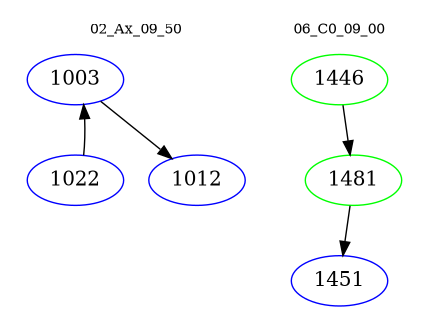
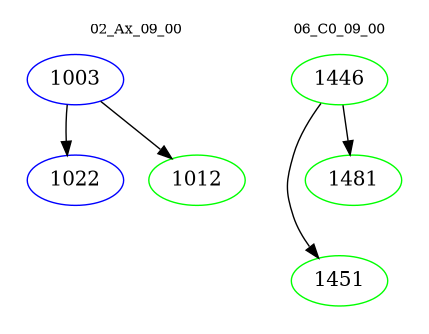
(136, 30) -> (136, 30)
(85, 137) -> (66, 123)
(197, 180) -> (197, 180)
(347, 224) -> (289, 174)
(340, 281) -> (340, 281)
